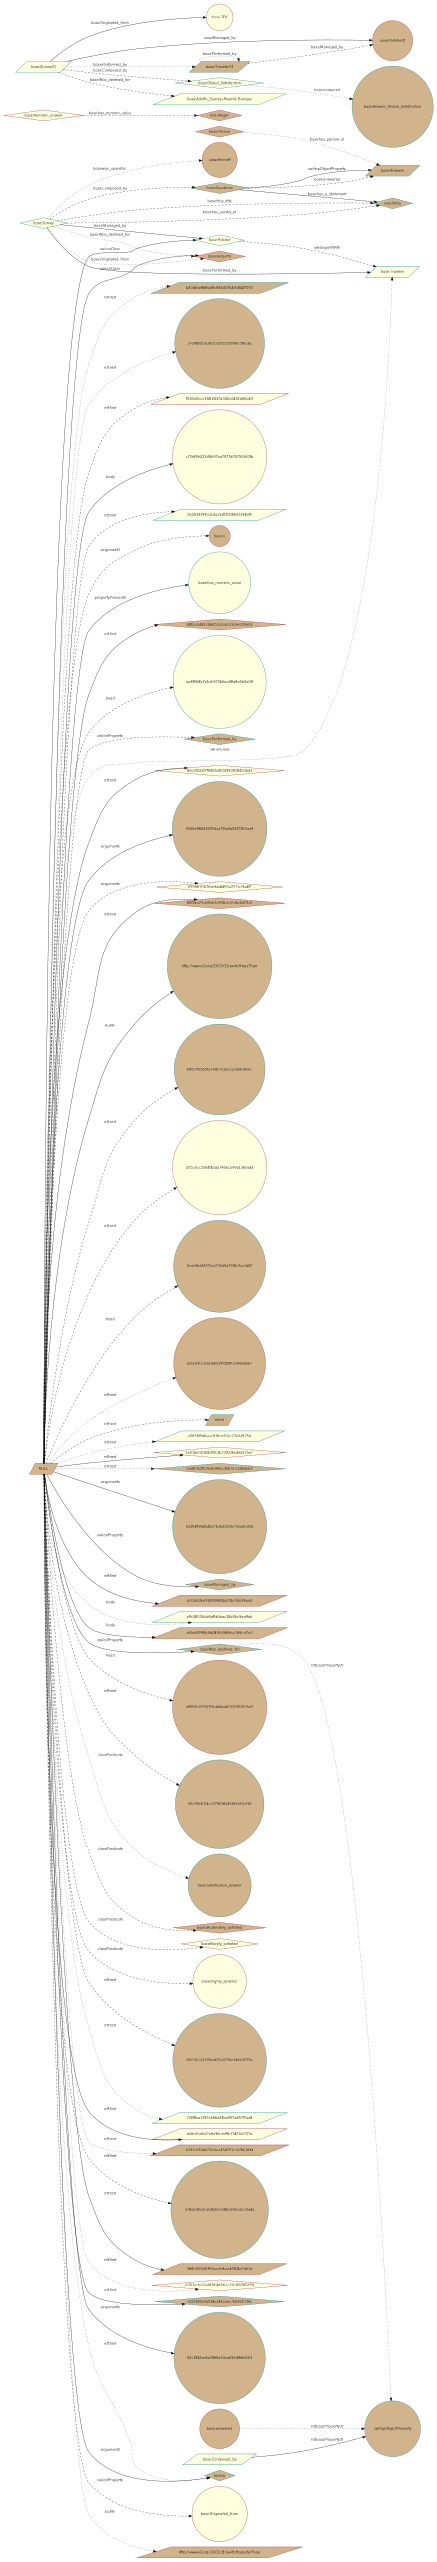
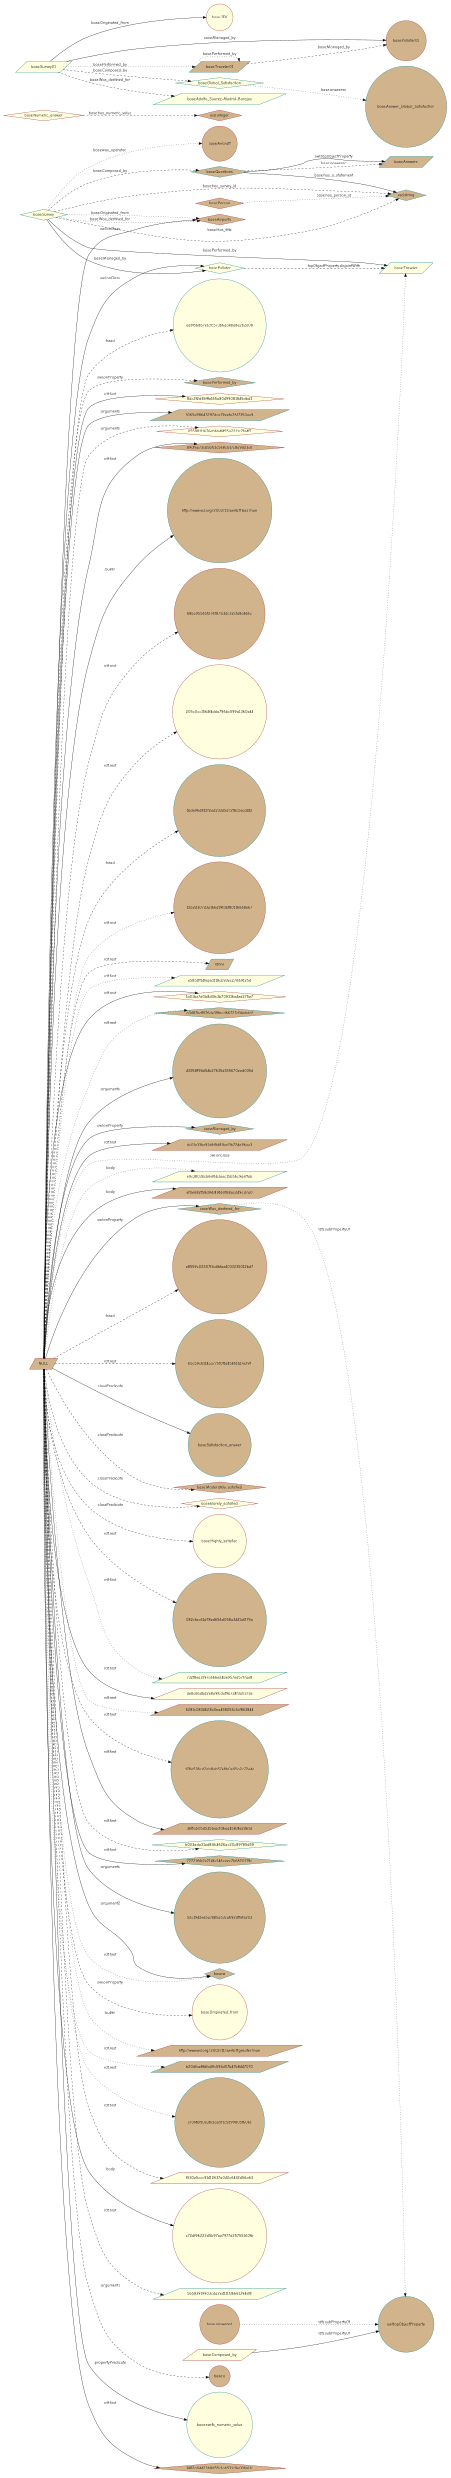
(310, 142) -> (313, 199)
(327, 248) -> (334, 266)
(220, 583) -> (220, 2425)
(220, 829) -> (220, 415)
(220, 1069) -> (220, 614)
(73, 1697) -> (119, 1402)
(68, 2084) -> (60, 1655)
(220, 2285) -> (220, 1845)
(220, 2459) -> (220, 2355)
